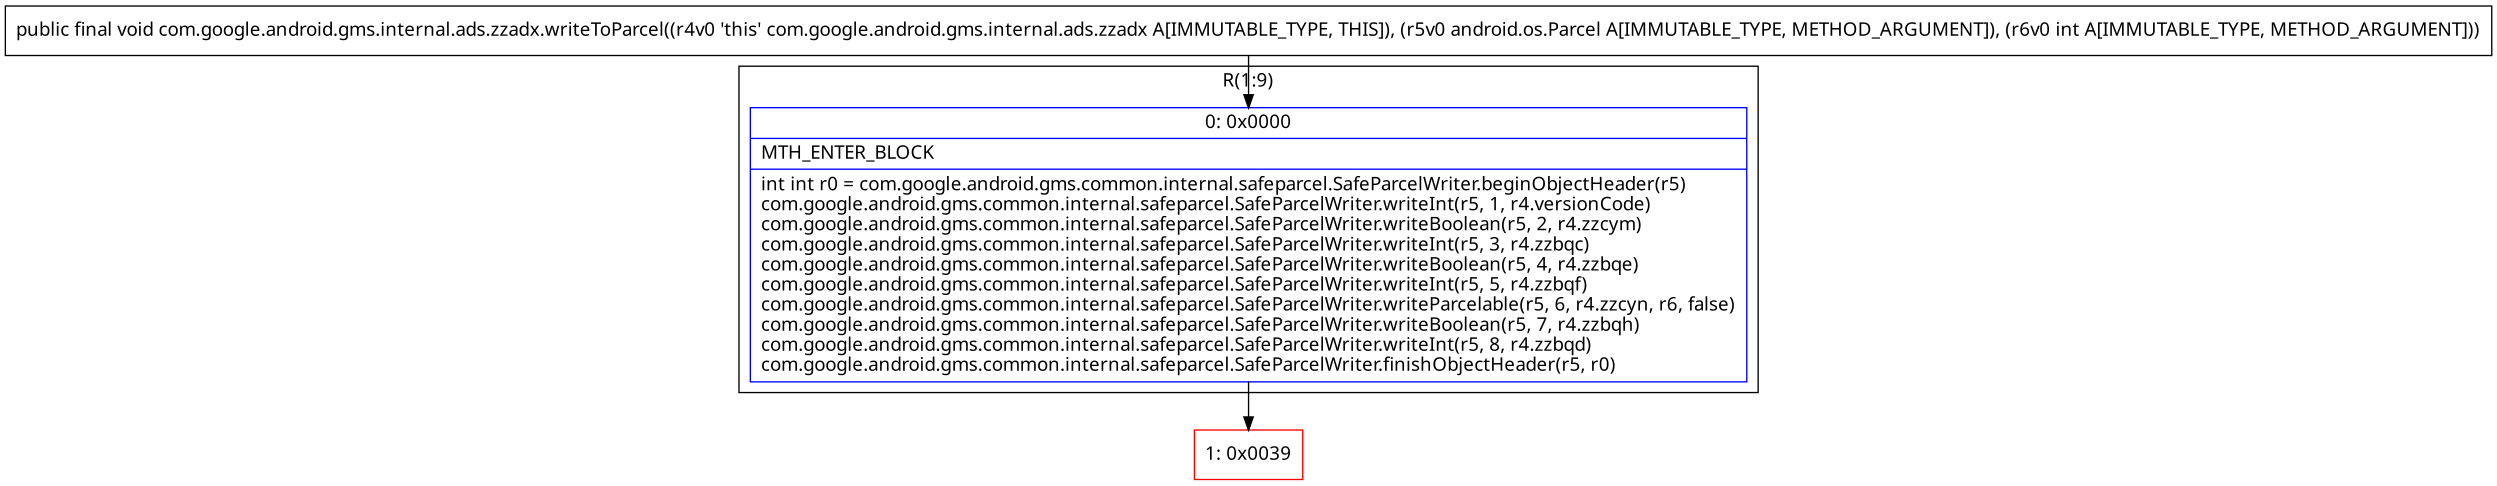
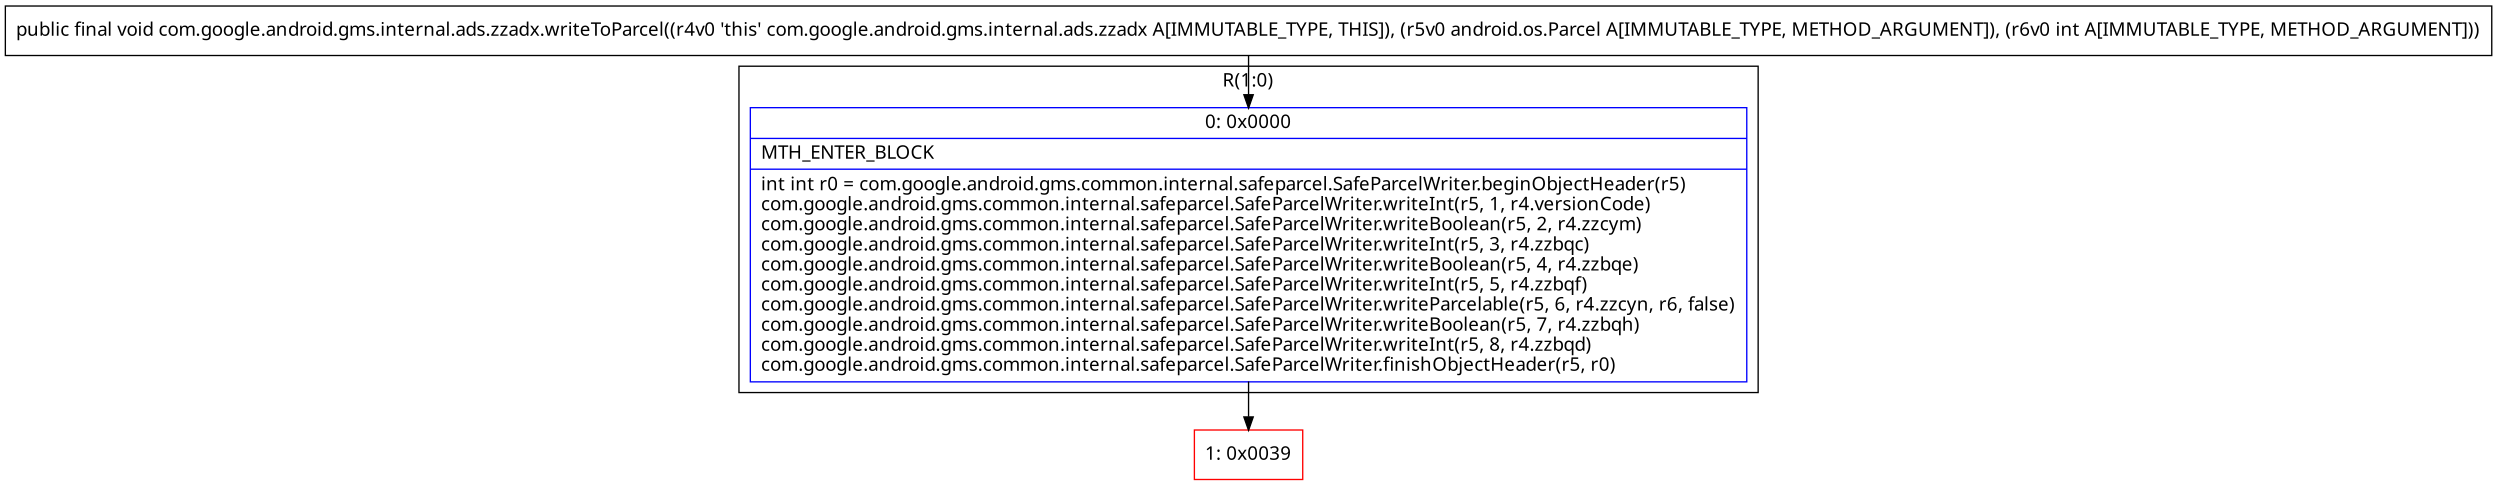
(1249, 82) -> (1249, 82)
